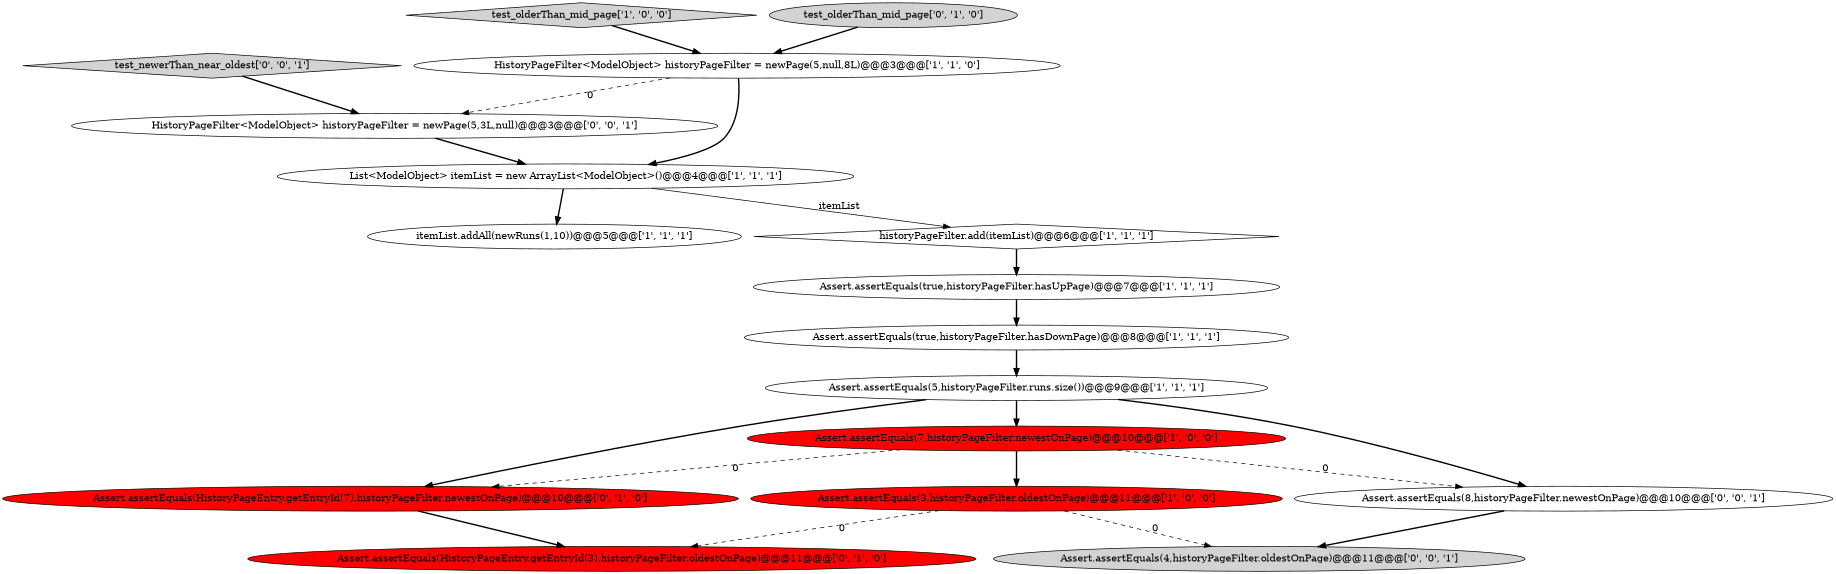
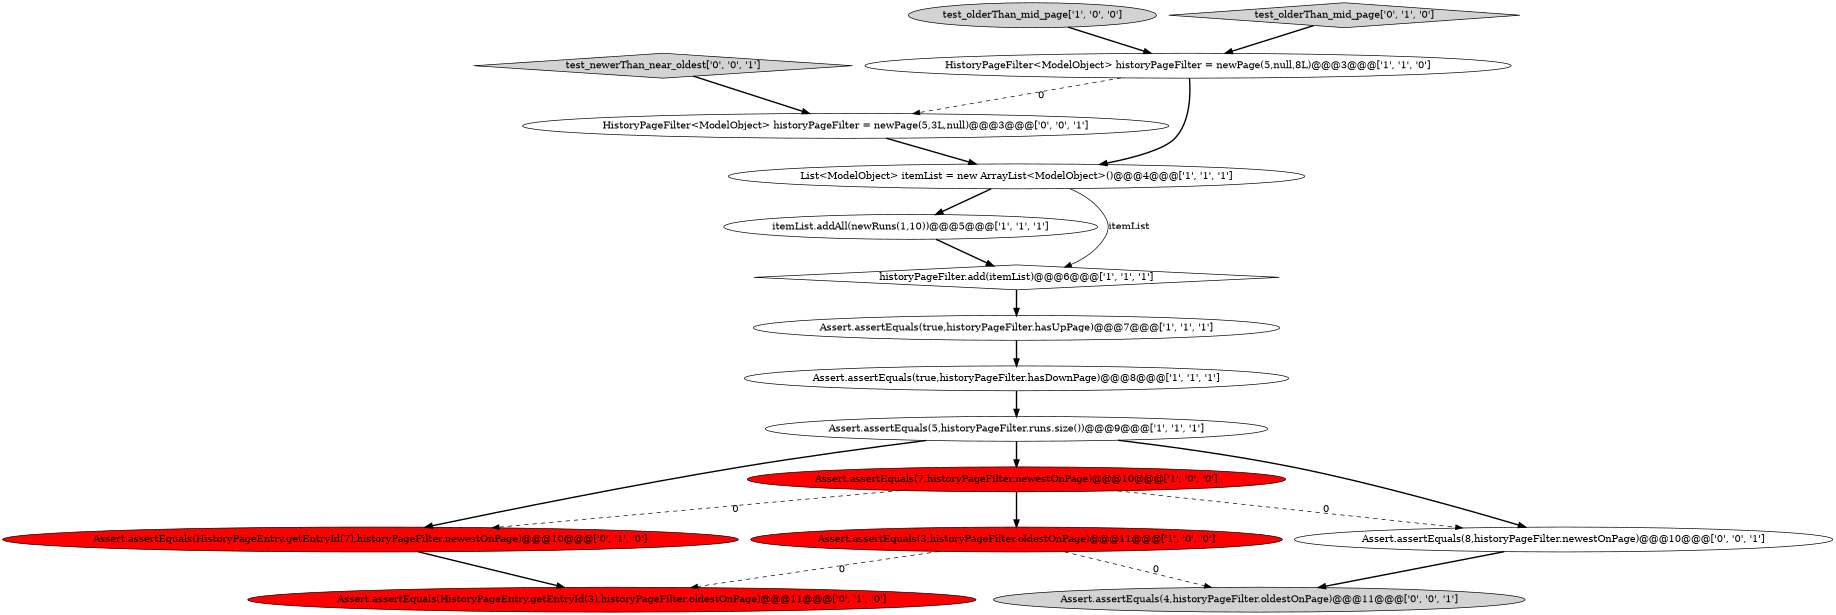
(581, 15) -> (1032, 15)
(893, 15) -> (1344, 15)
none -> (961, 251)
